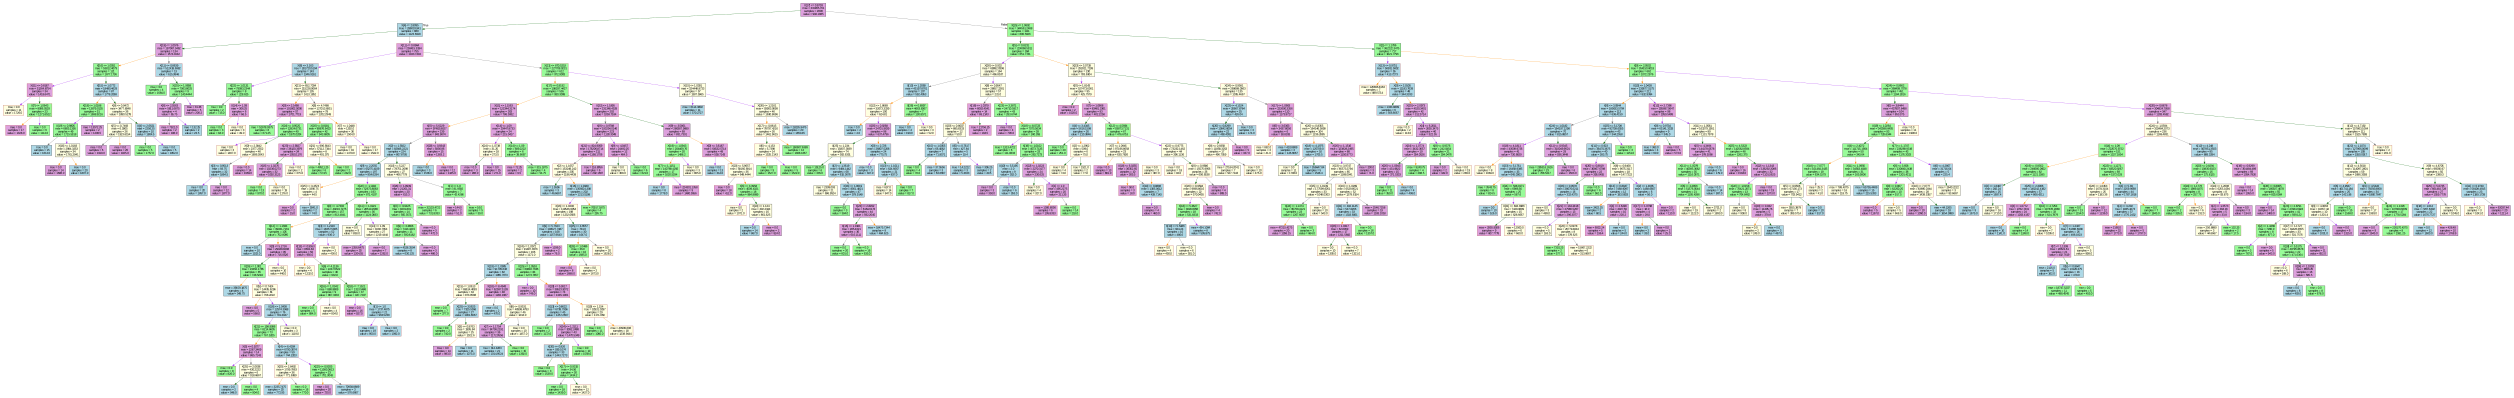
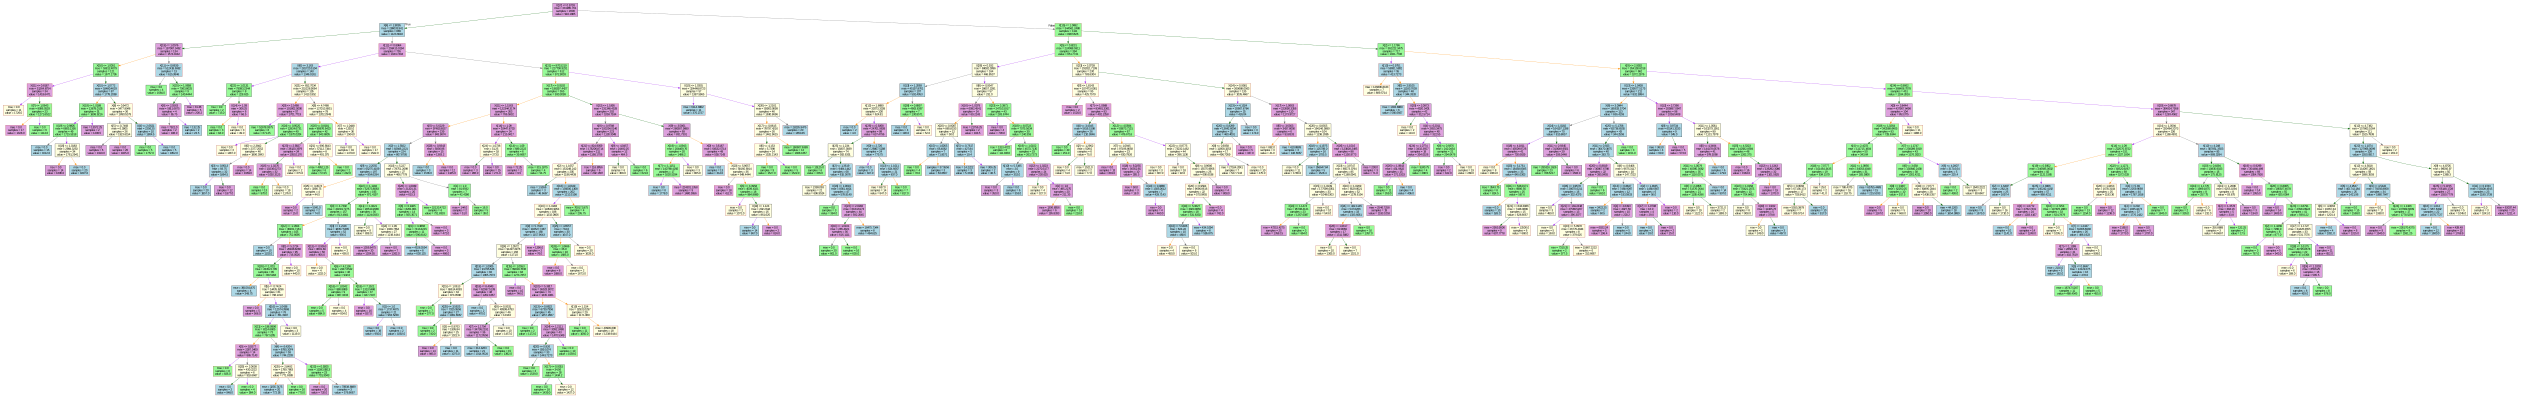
(924, 161) -> (925, 161)
(936, 170) -> (938, 170)
none -> (1950, 191)
(2098, 200) -> (2105, 200)
(2020, 231) -> (2027, 231)
(304, 271) -> (317, 271)
